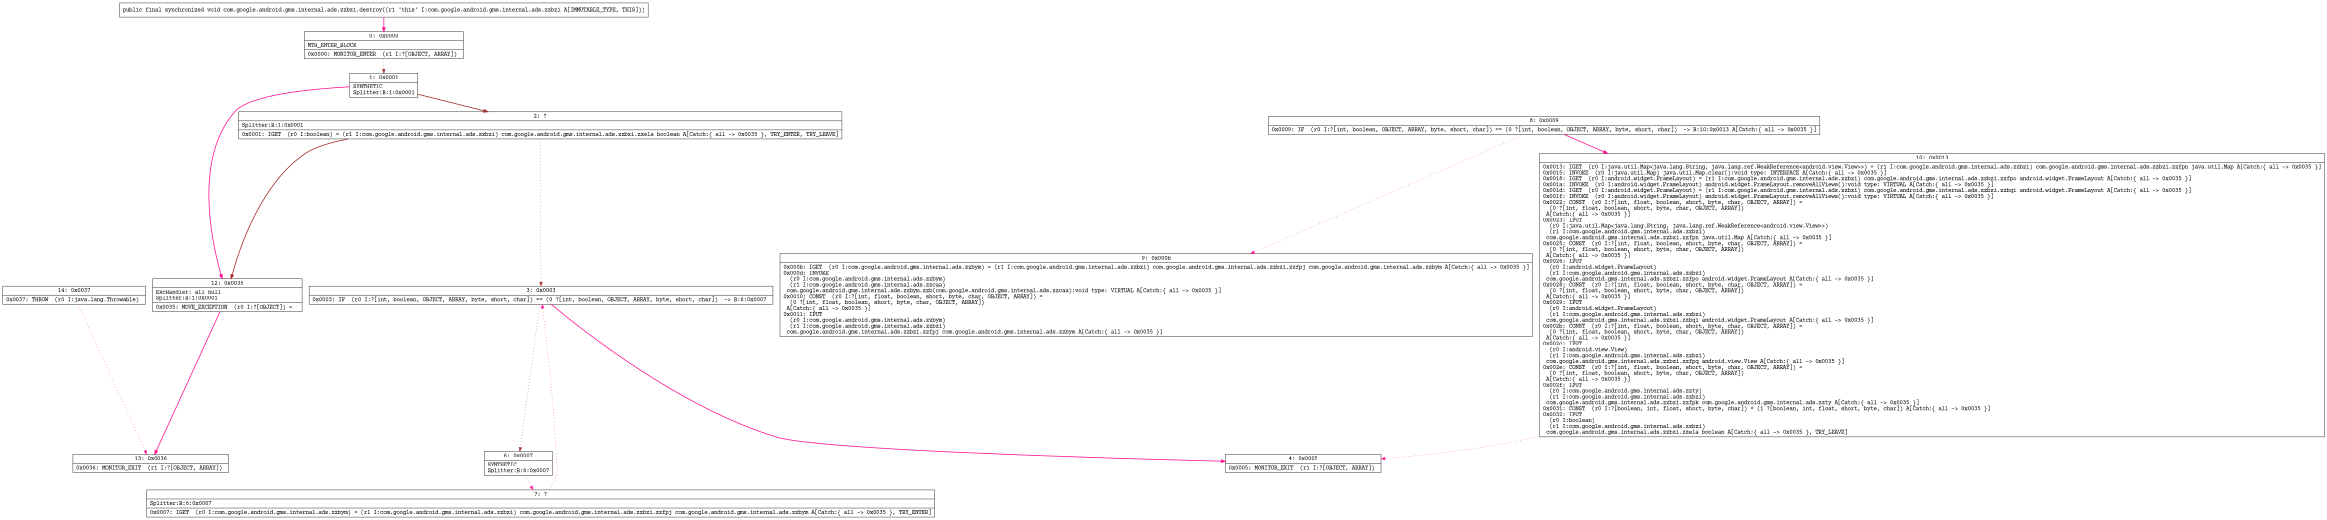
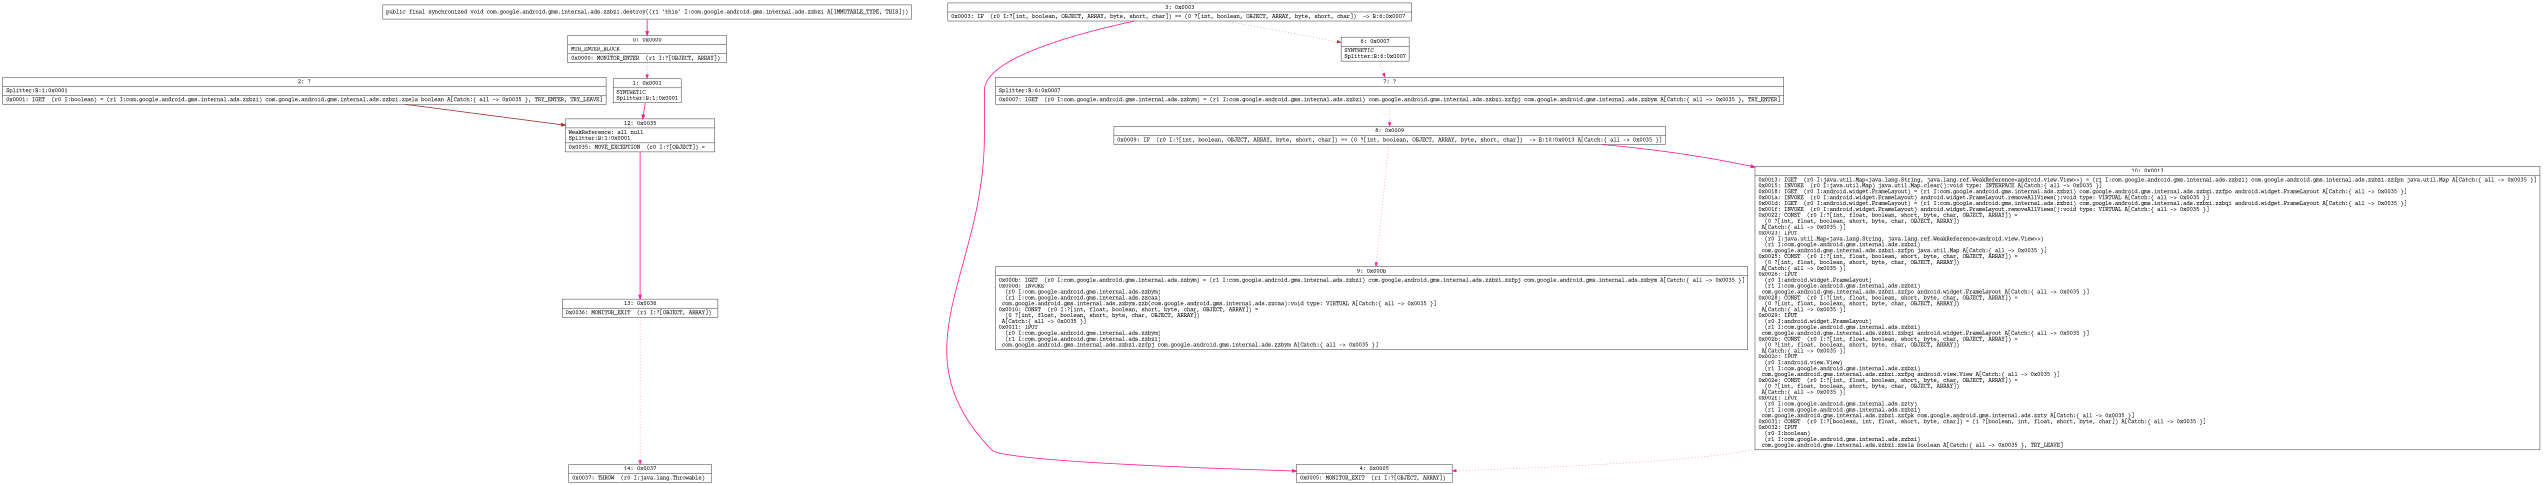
(384, 64) -> (647, 69)
(451, 103) -> none
(541, 211) -> none
(188, 292) -> (606, 132)
(112, 377) -> (640, 389)
(552, 400) -> (1390, 113)
